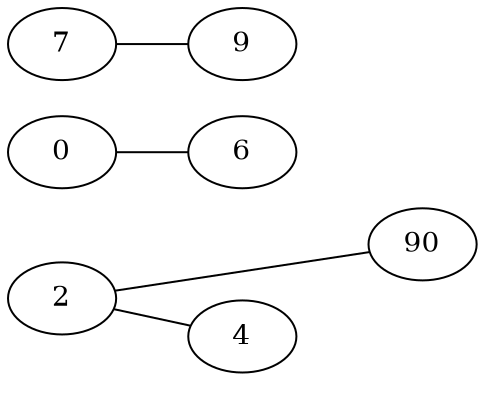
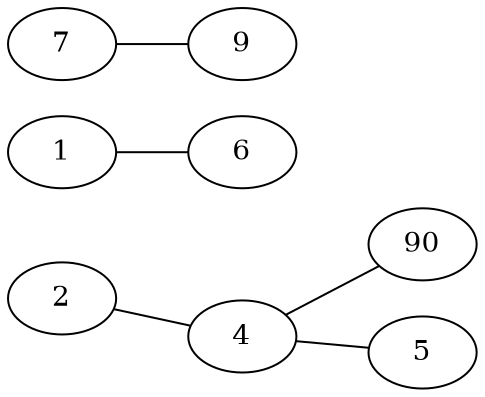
(62, 152) -> (62, 152)
(242, 271) -> (333, 290)
none -> (423, 352)
